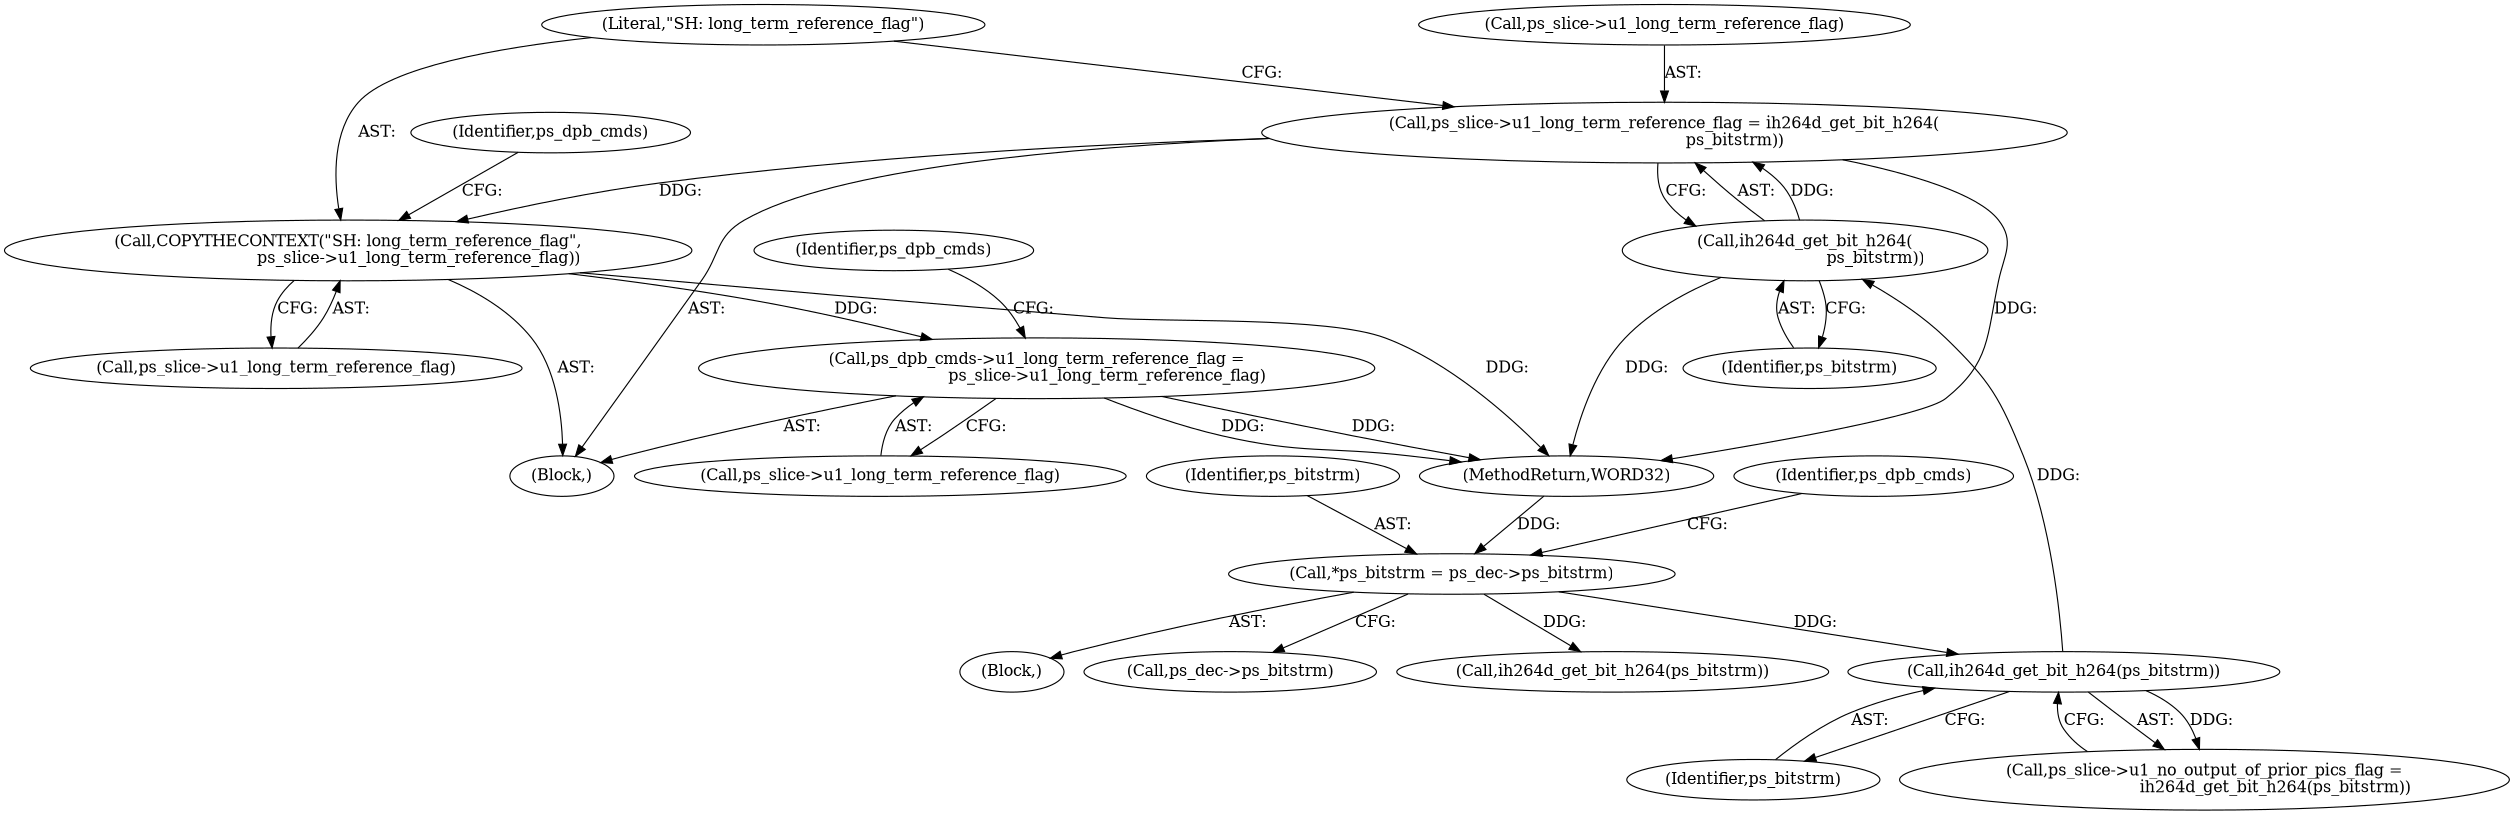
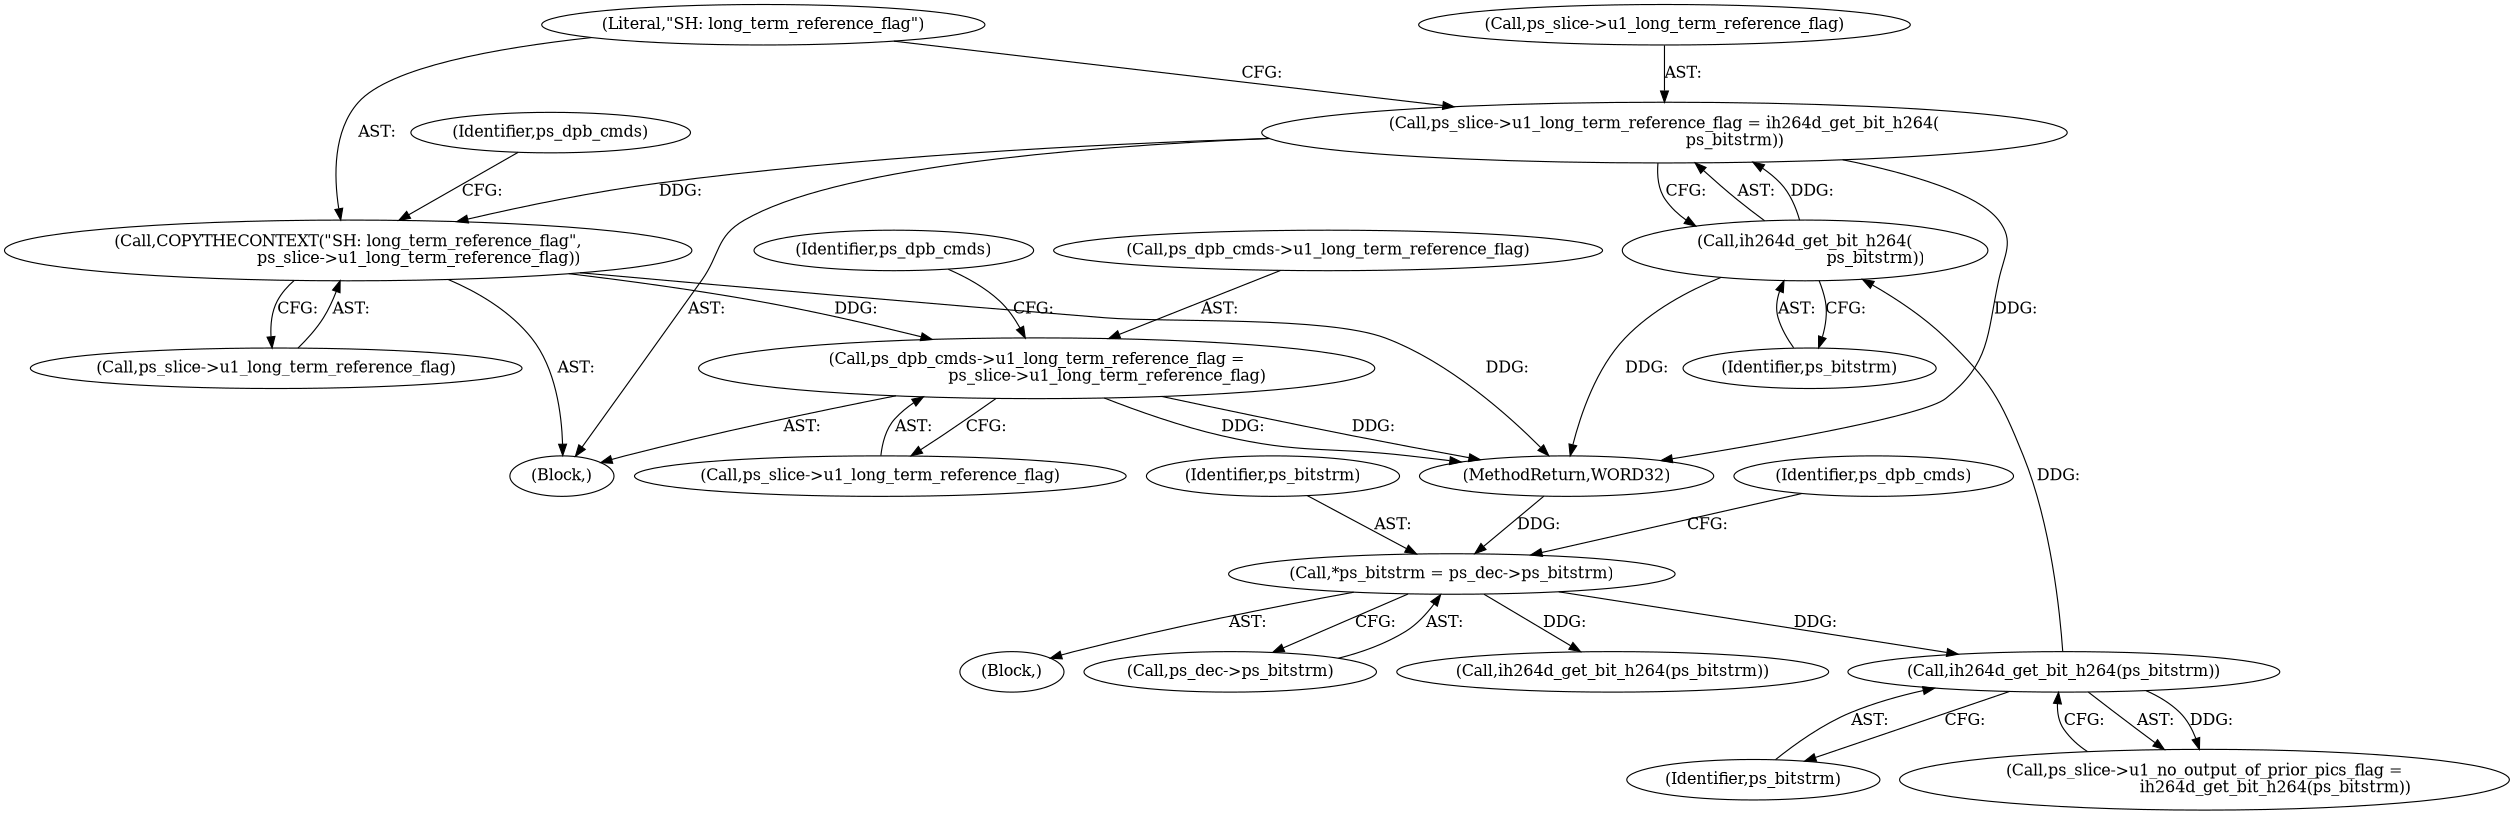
none -> (1328, 250)
none -> (1391, 639)
